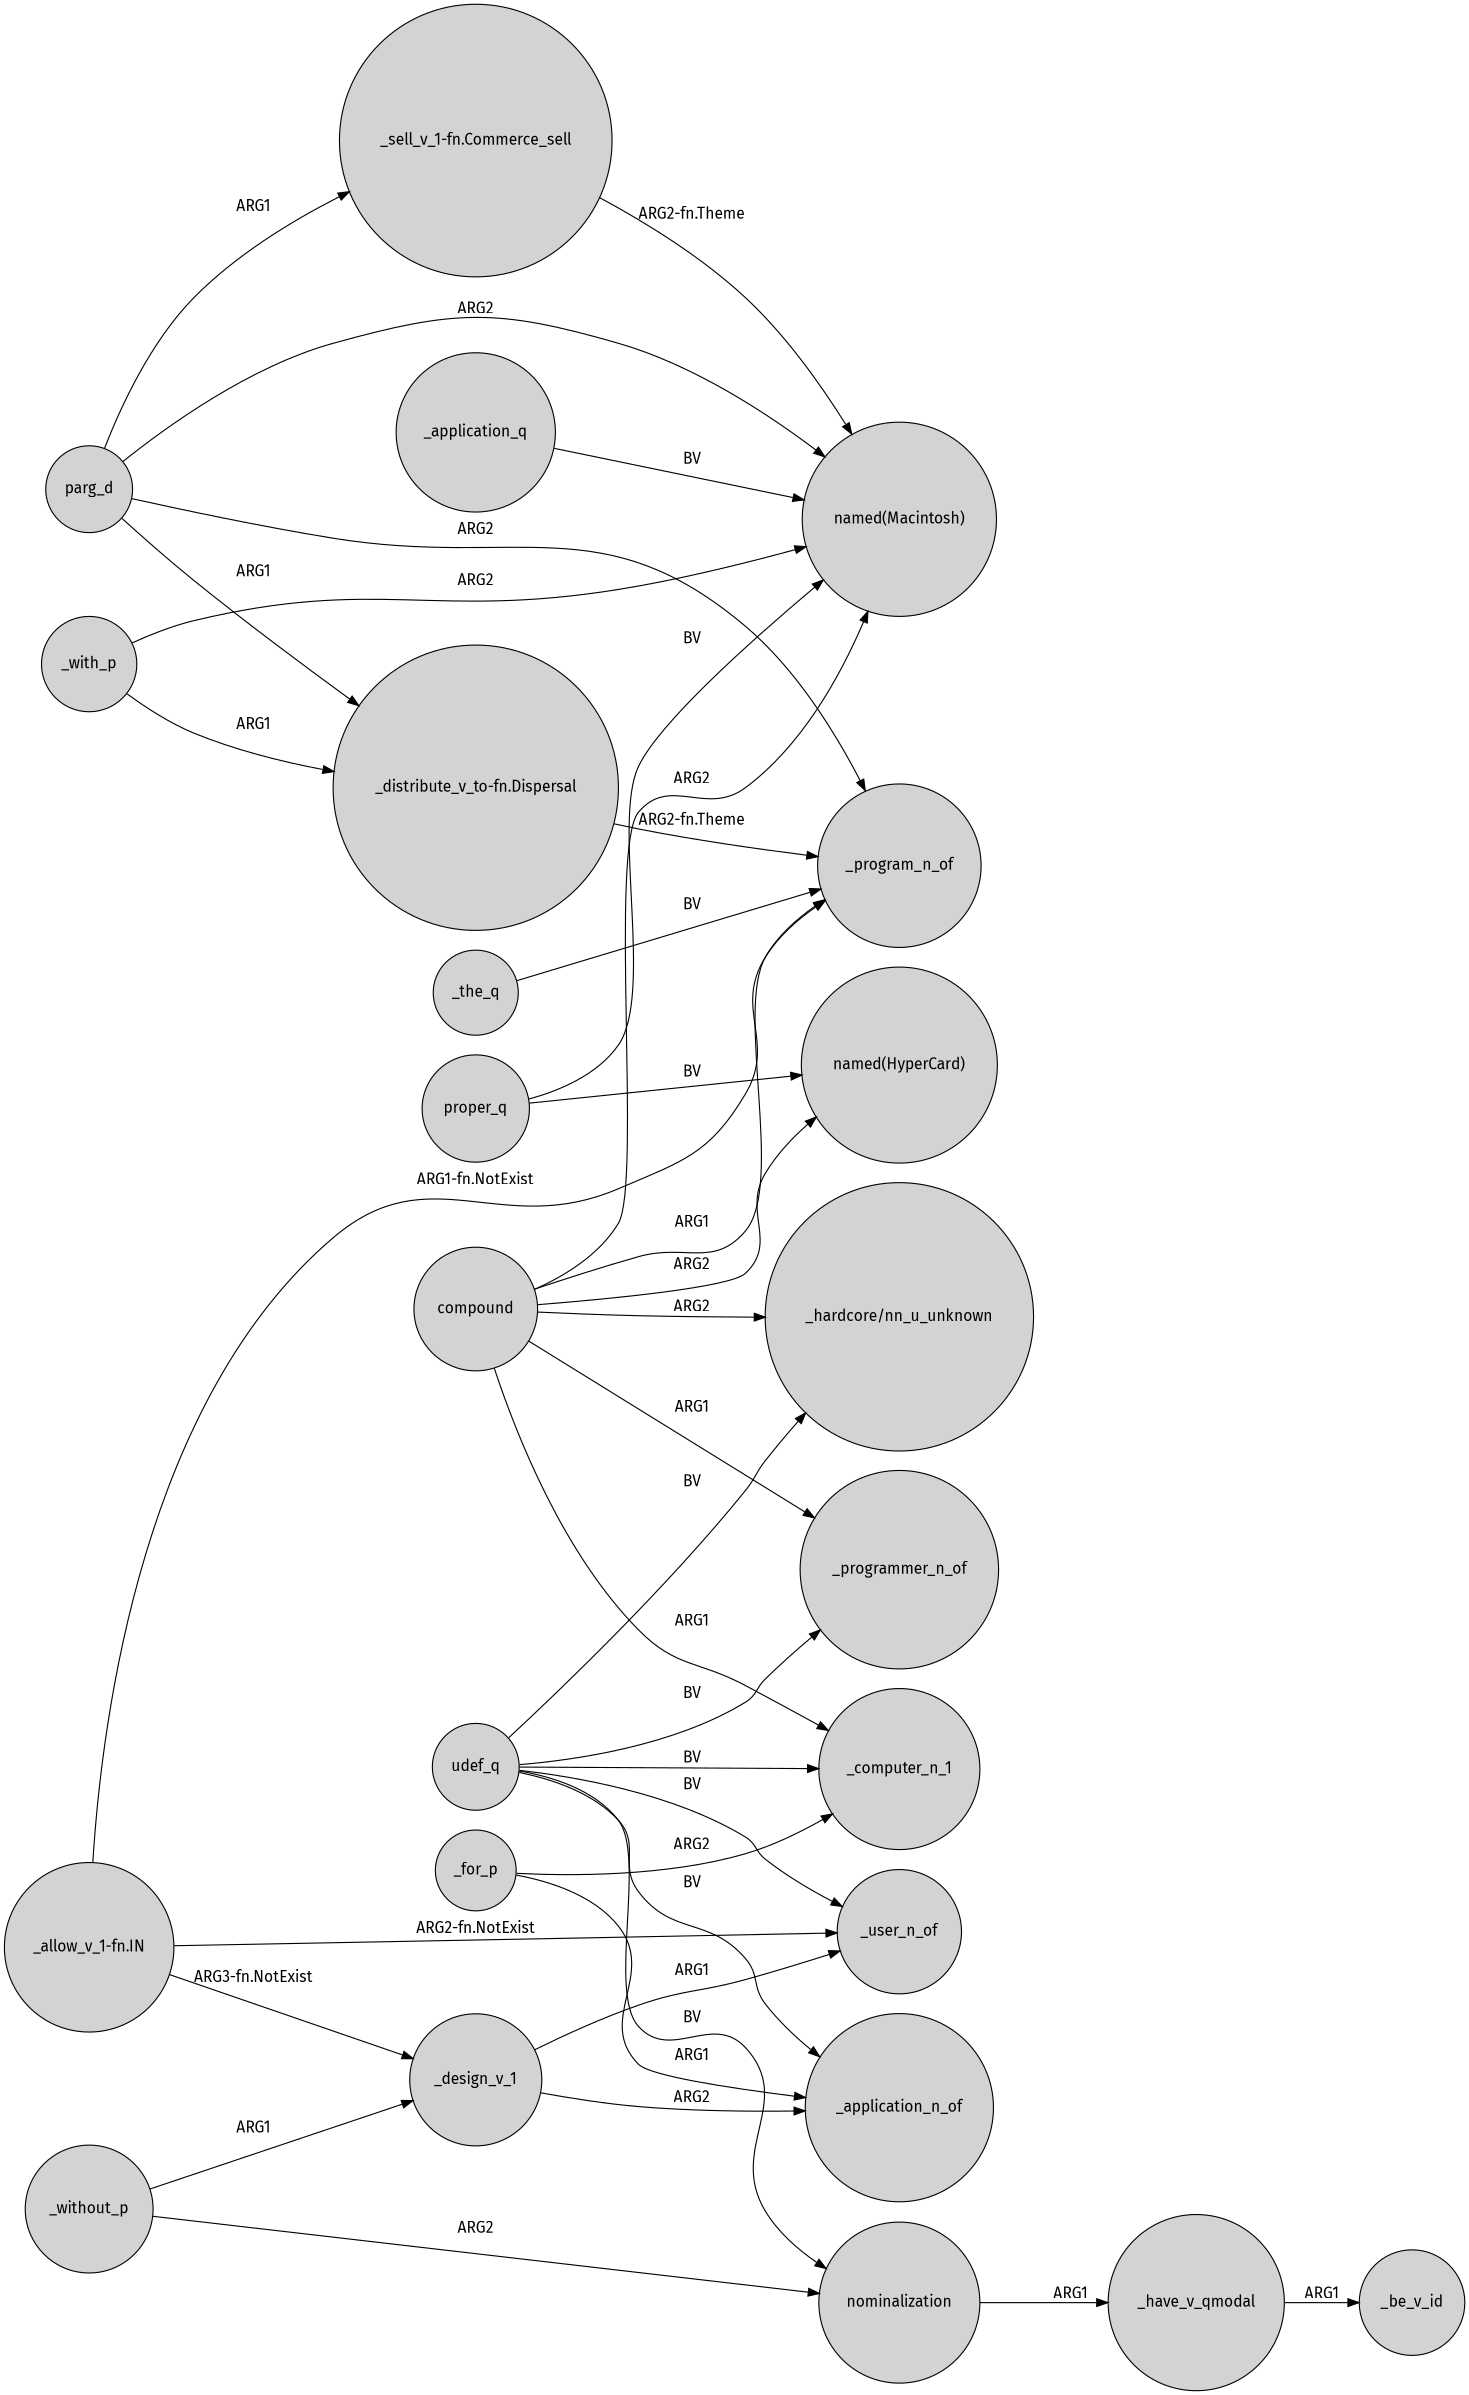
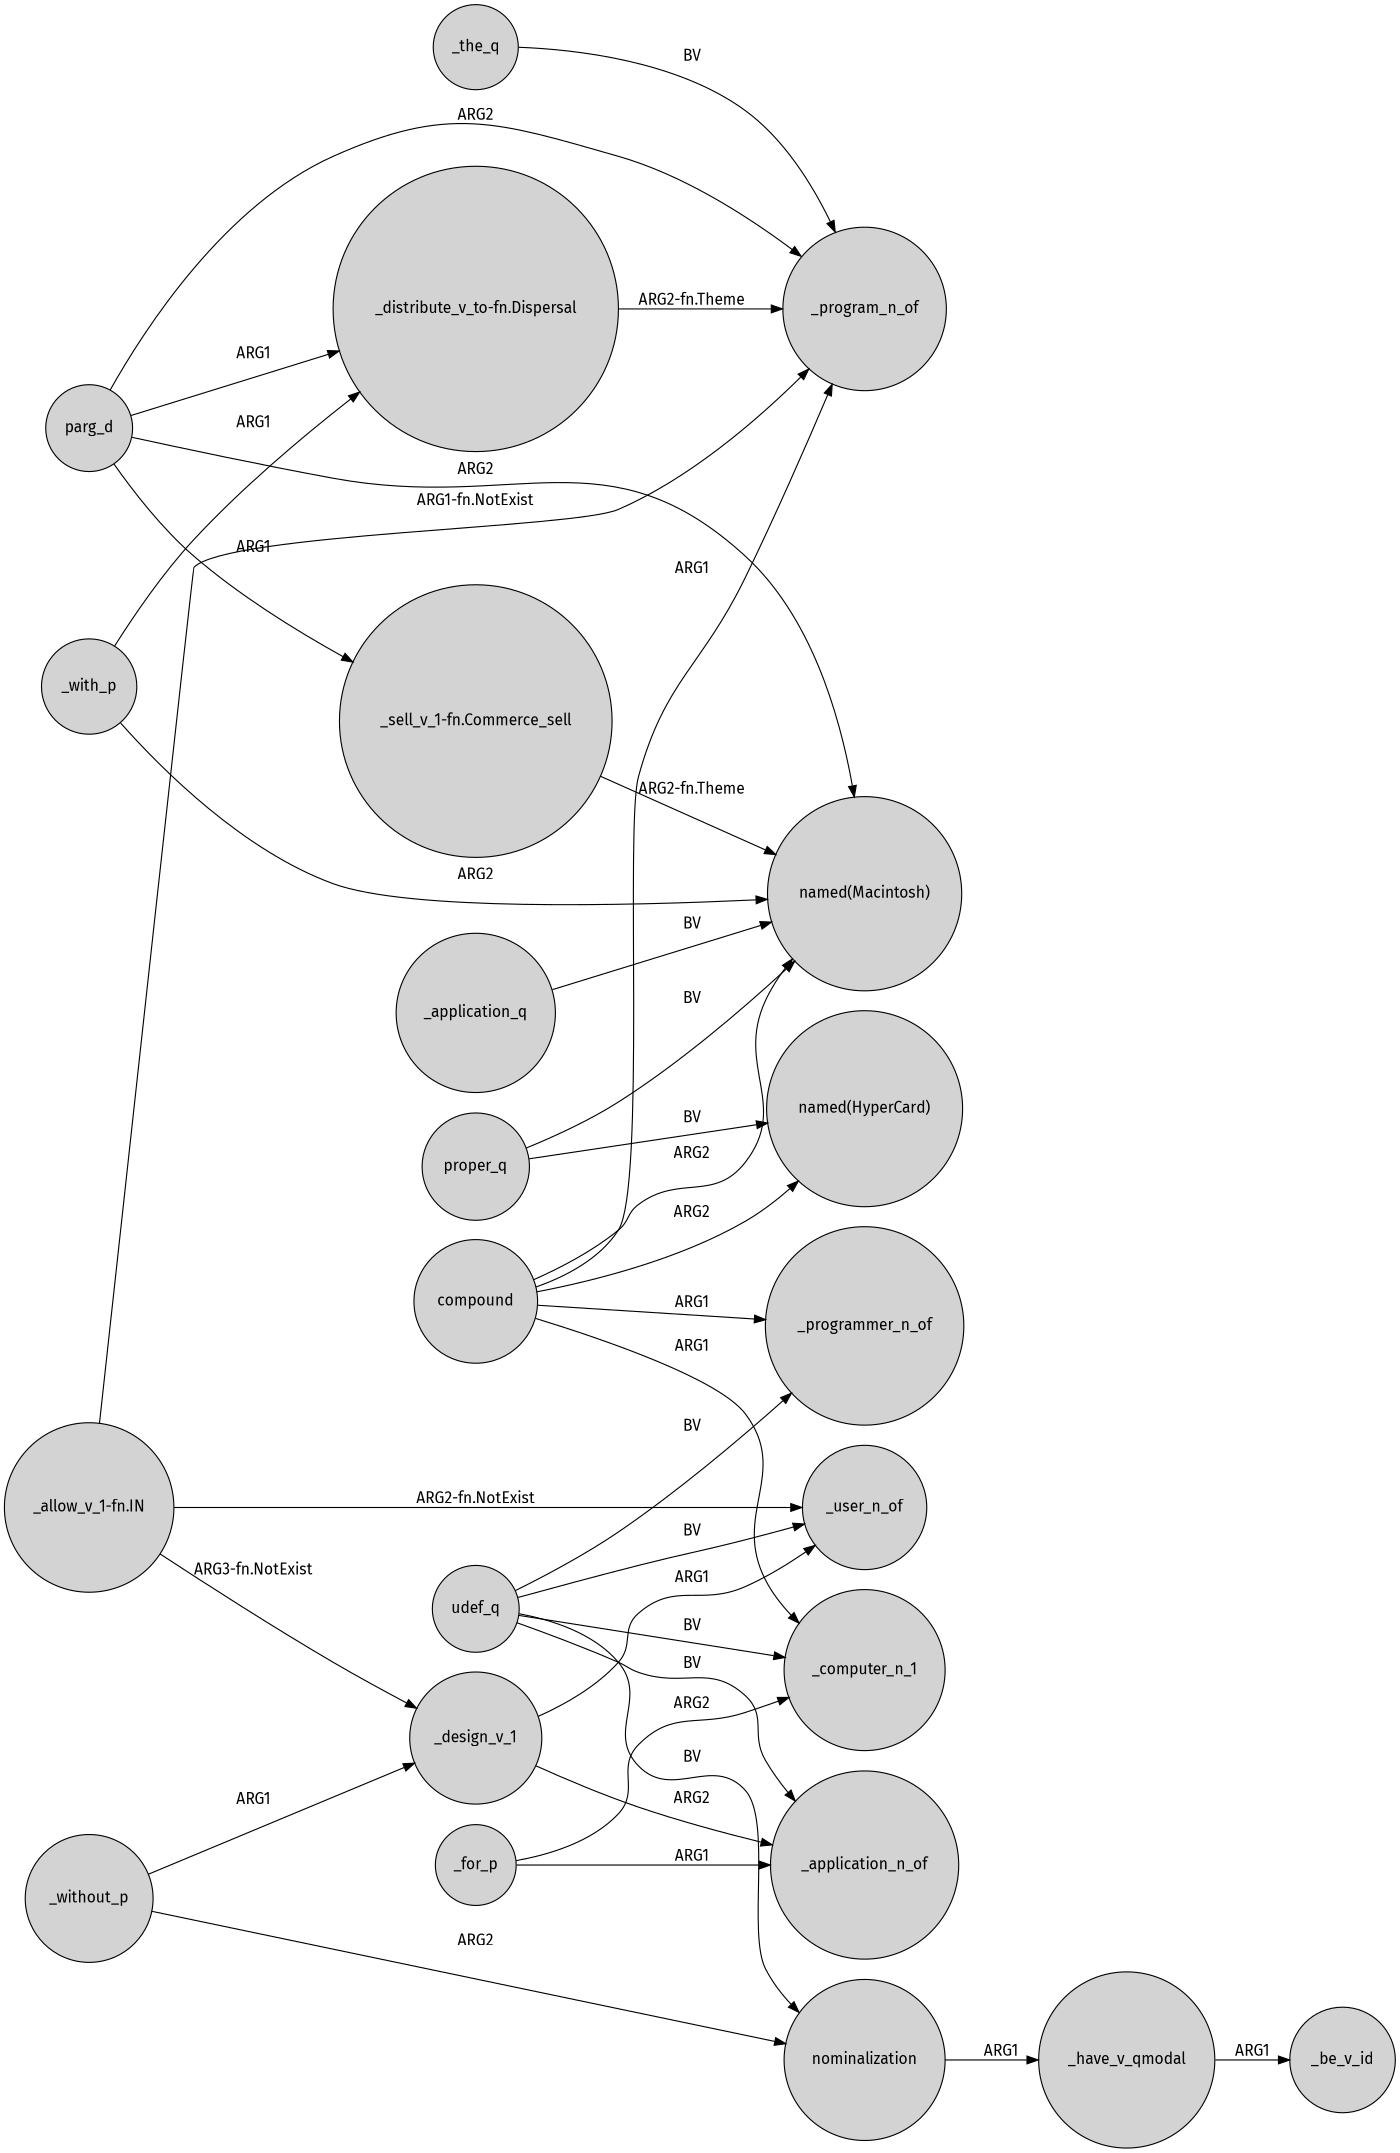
(899, 1317) -> none
